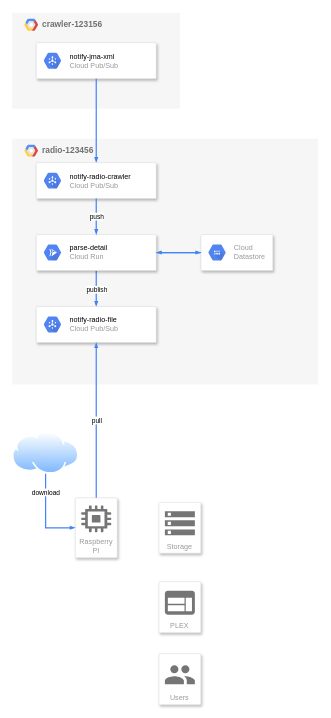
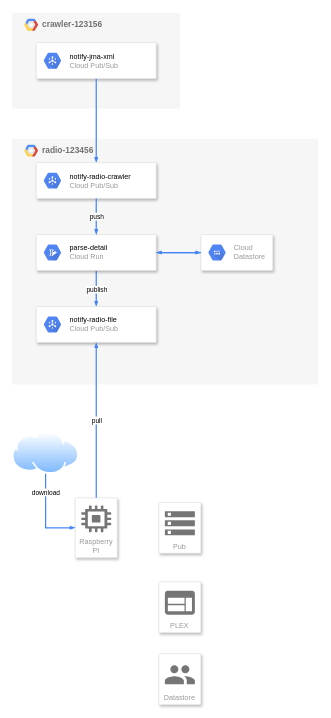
(180, 546) -> (180, 546)
(180, 697) -> (180, 697)
